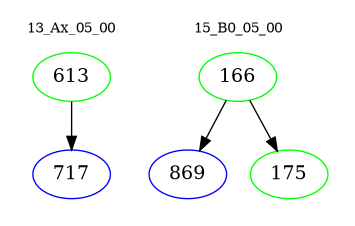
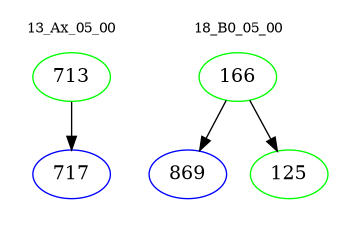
(239, 29) -> (239, 29)
(72, 77) -> (72, 77)
(289, 174) -> (289, 174)
